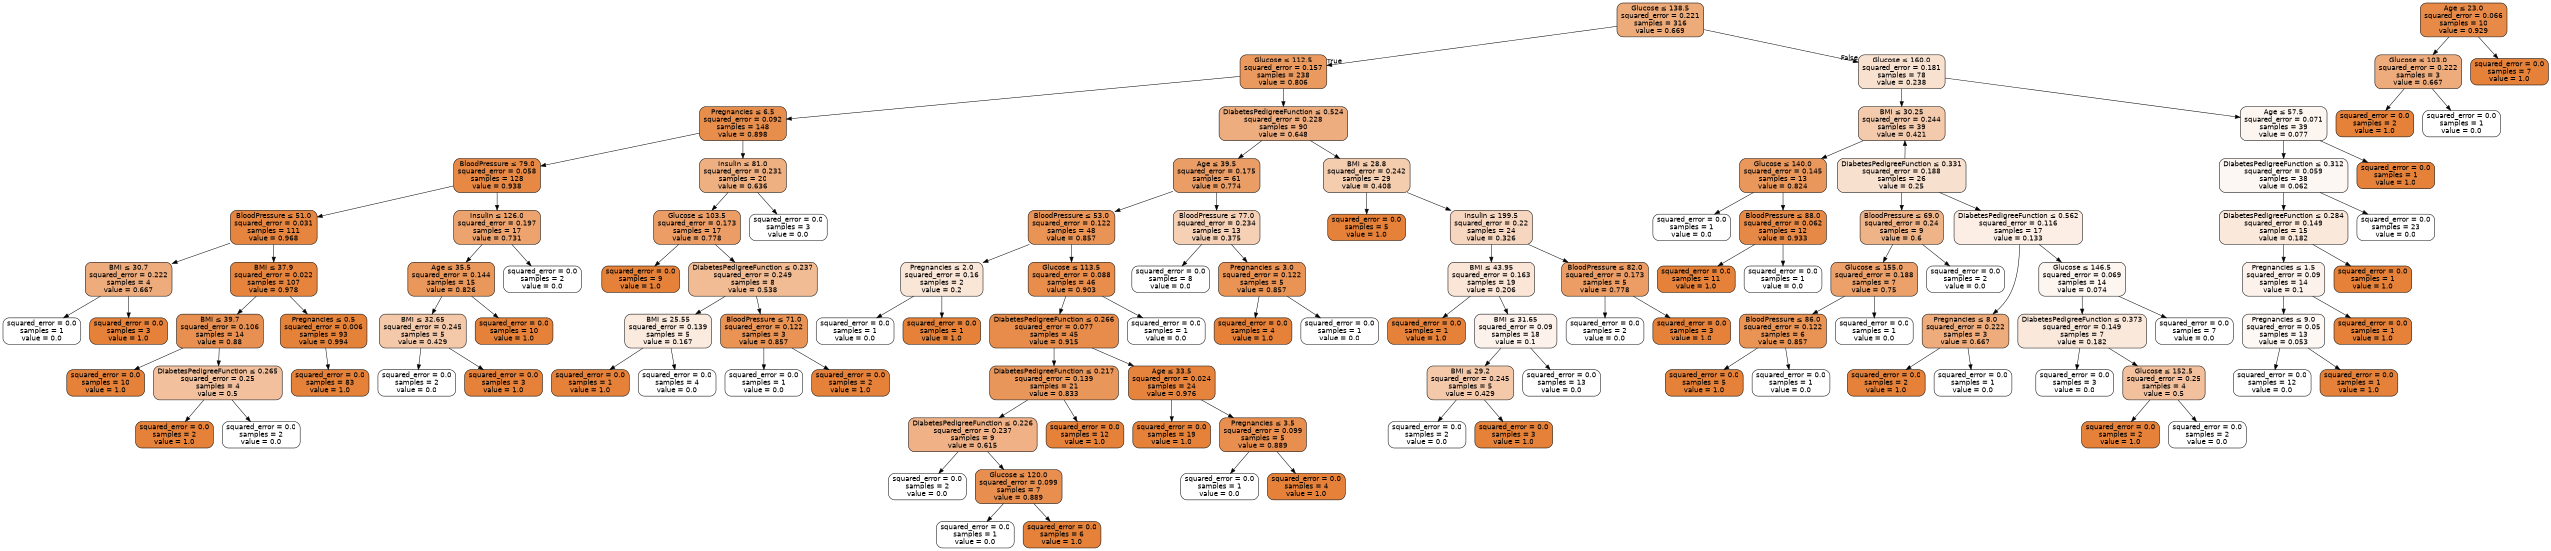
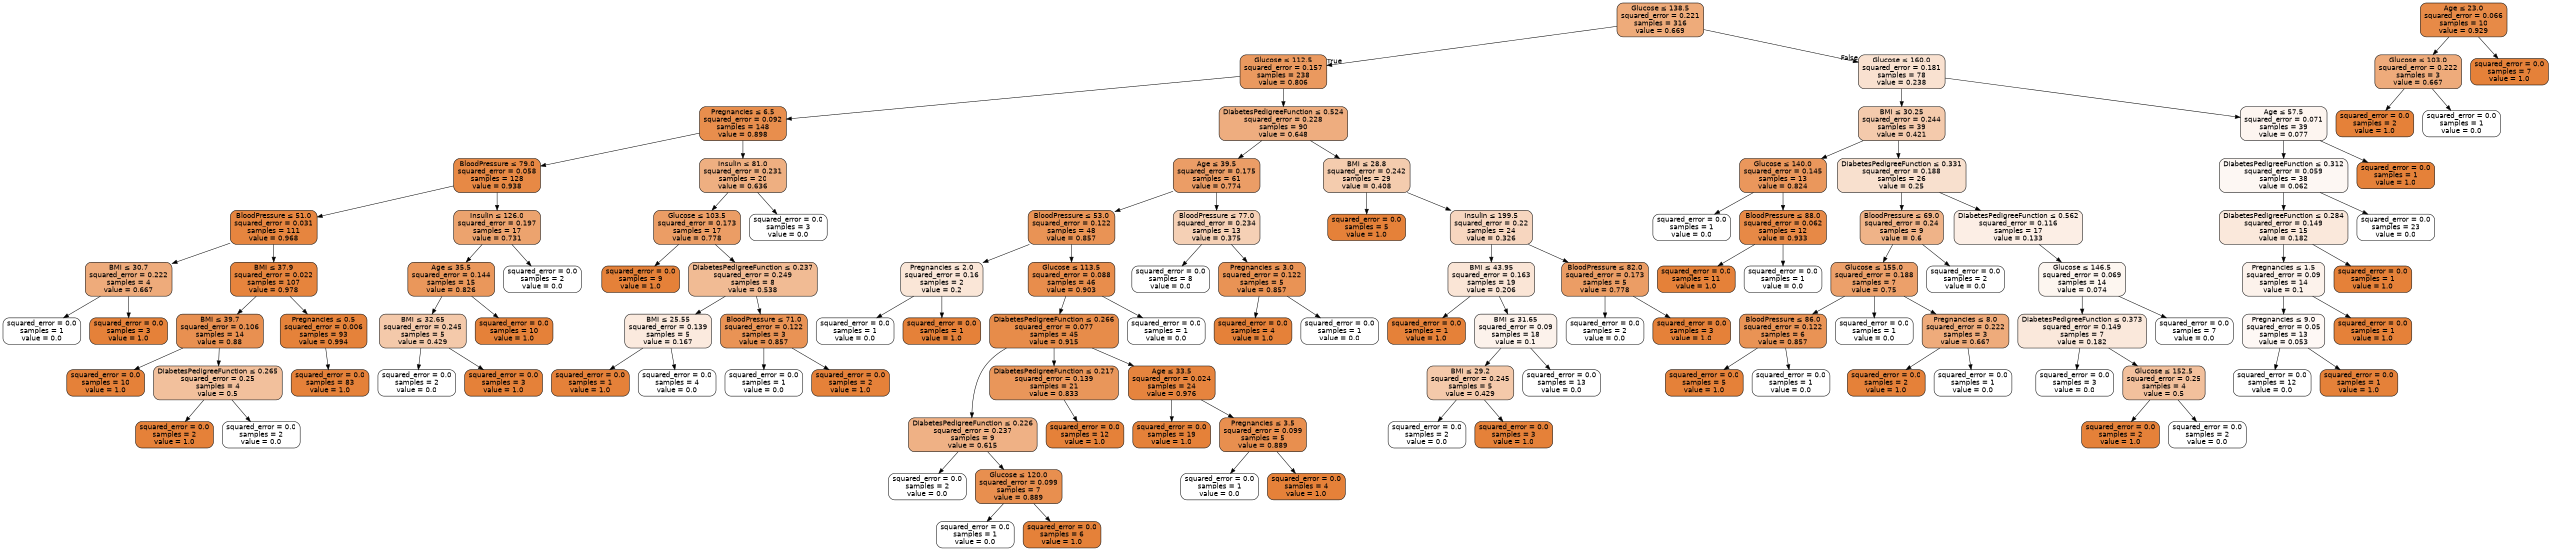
(1905, 152) -> (1898, 147)
(2015, 280) -> (1918, 304)
(1016, 407) -> (980, 375)
